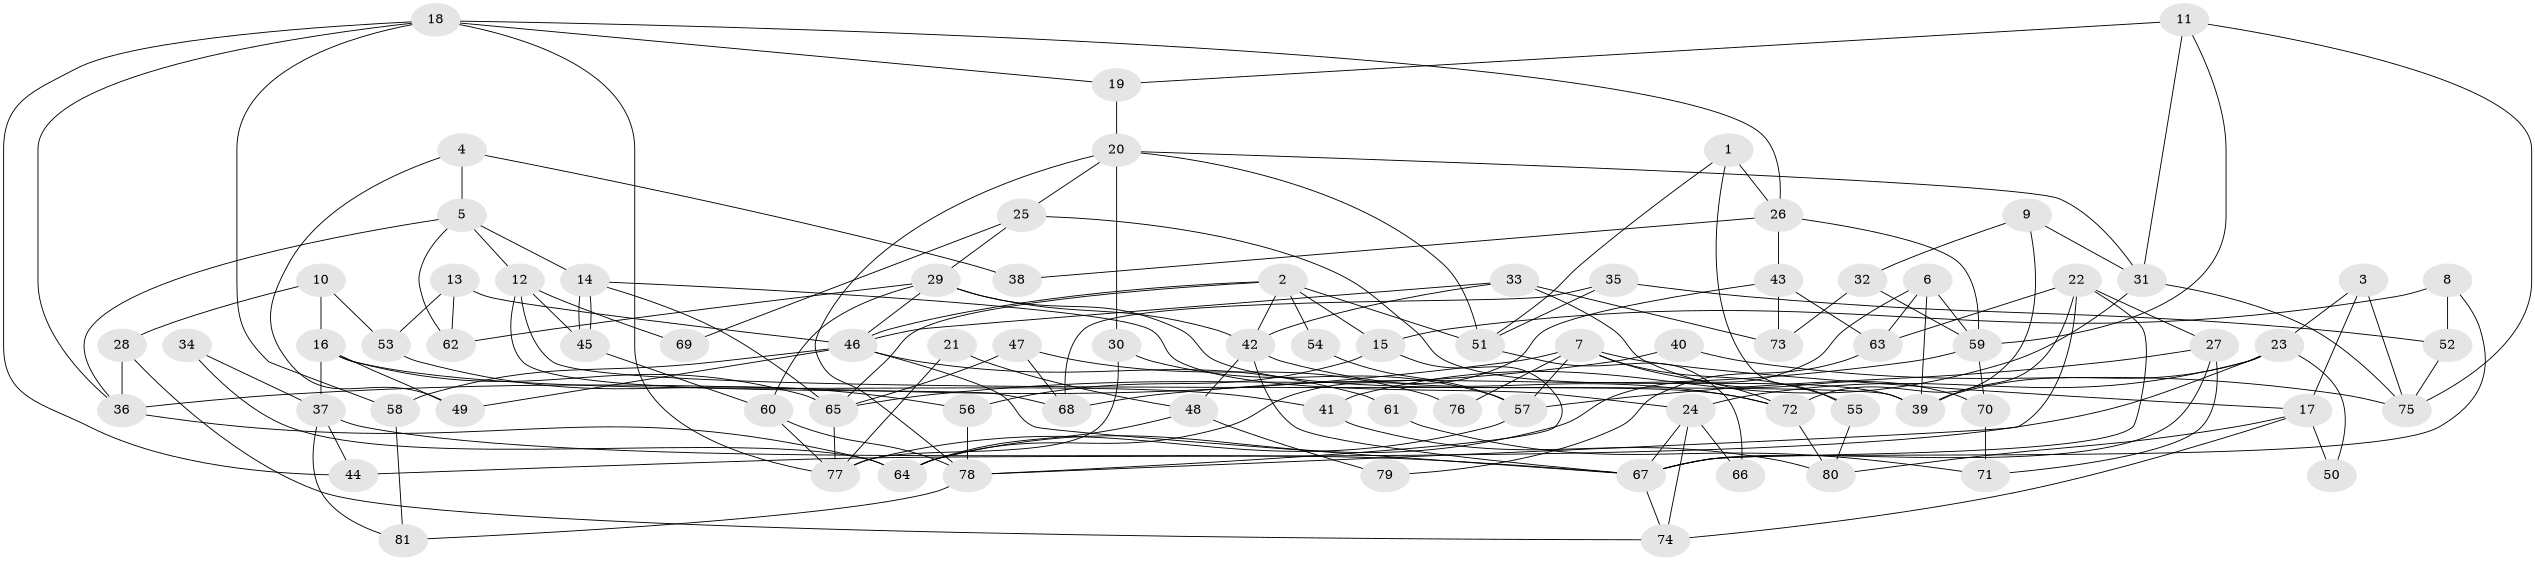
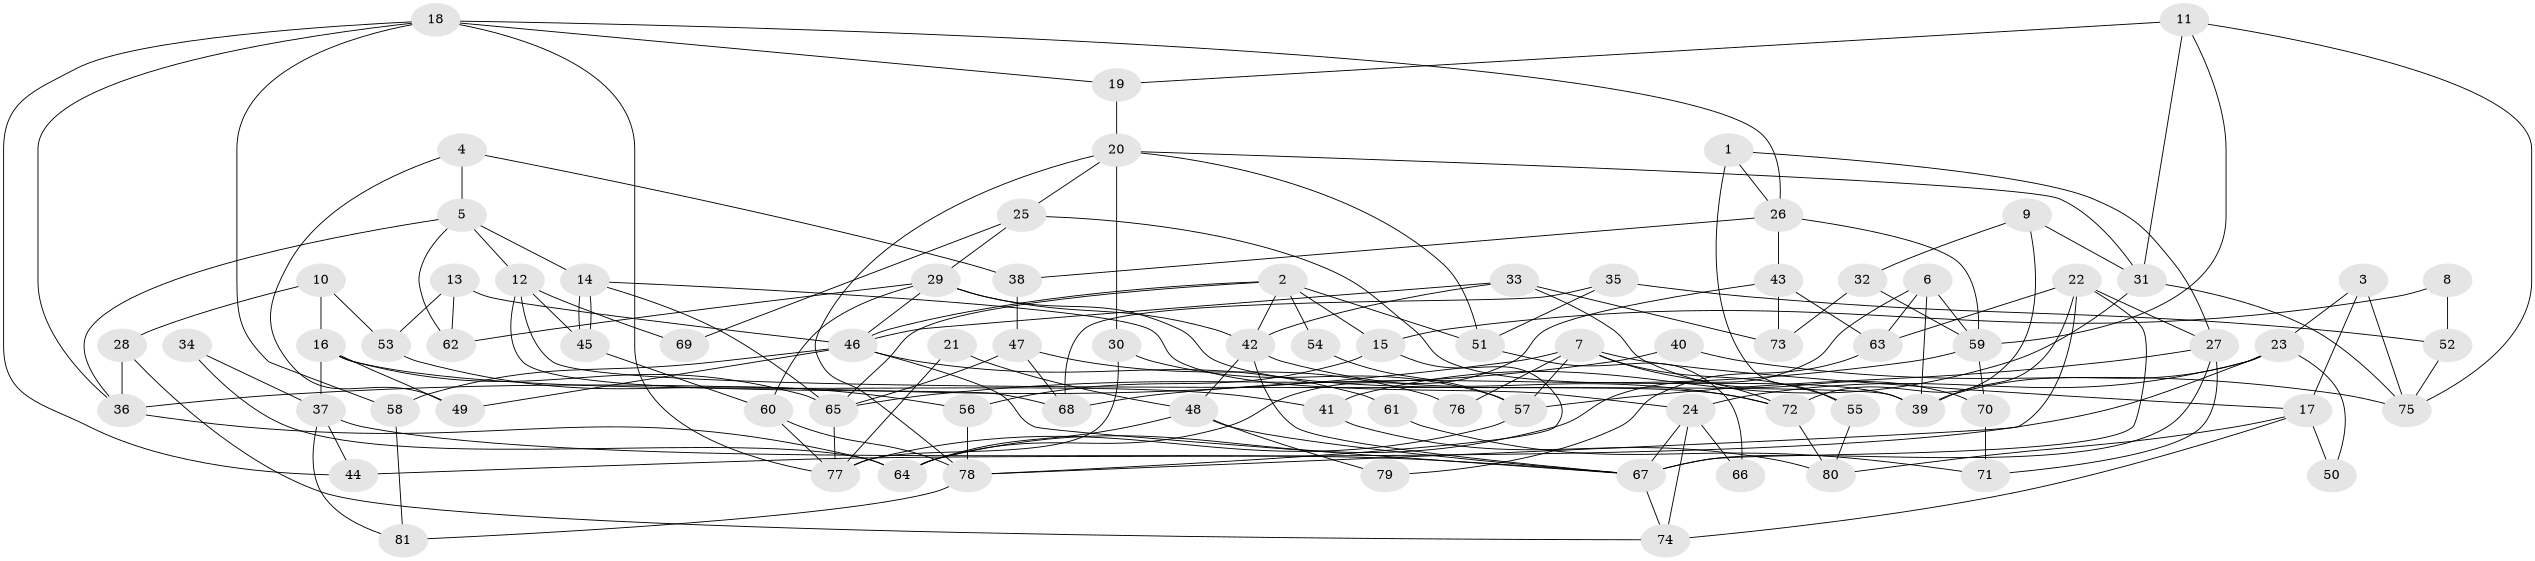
(1603, 246) -> (2014, 180)
none -> (1017, 314)
(2107, 454) -> (1333, 444)
